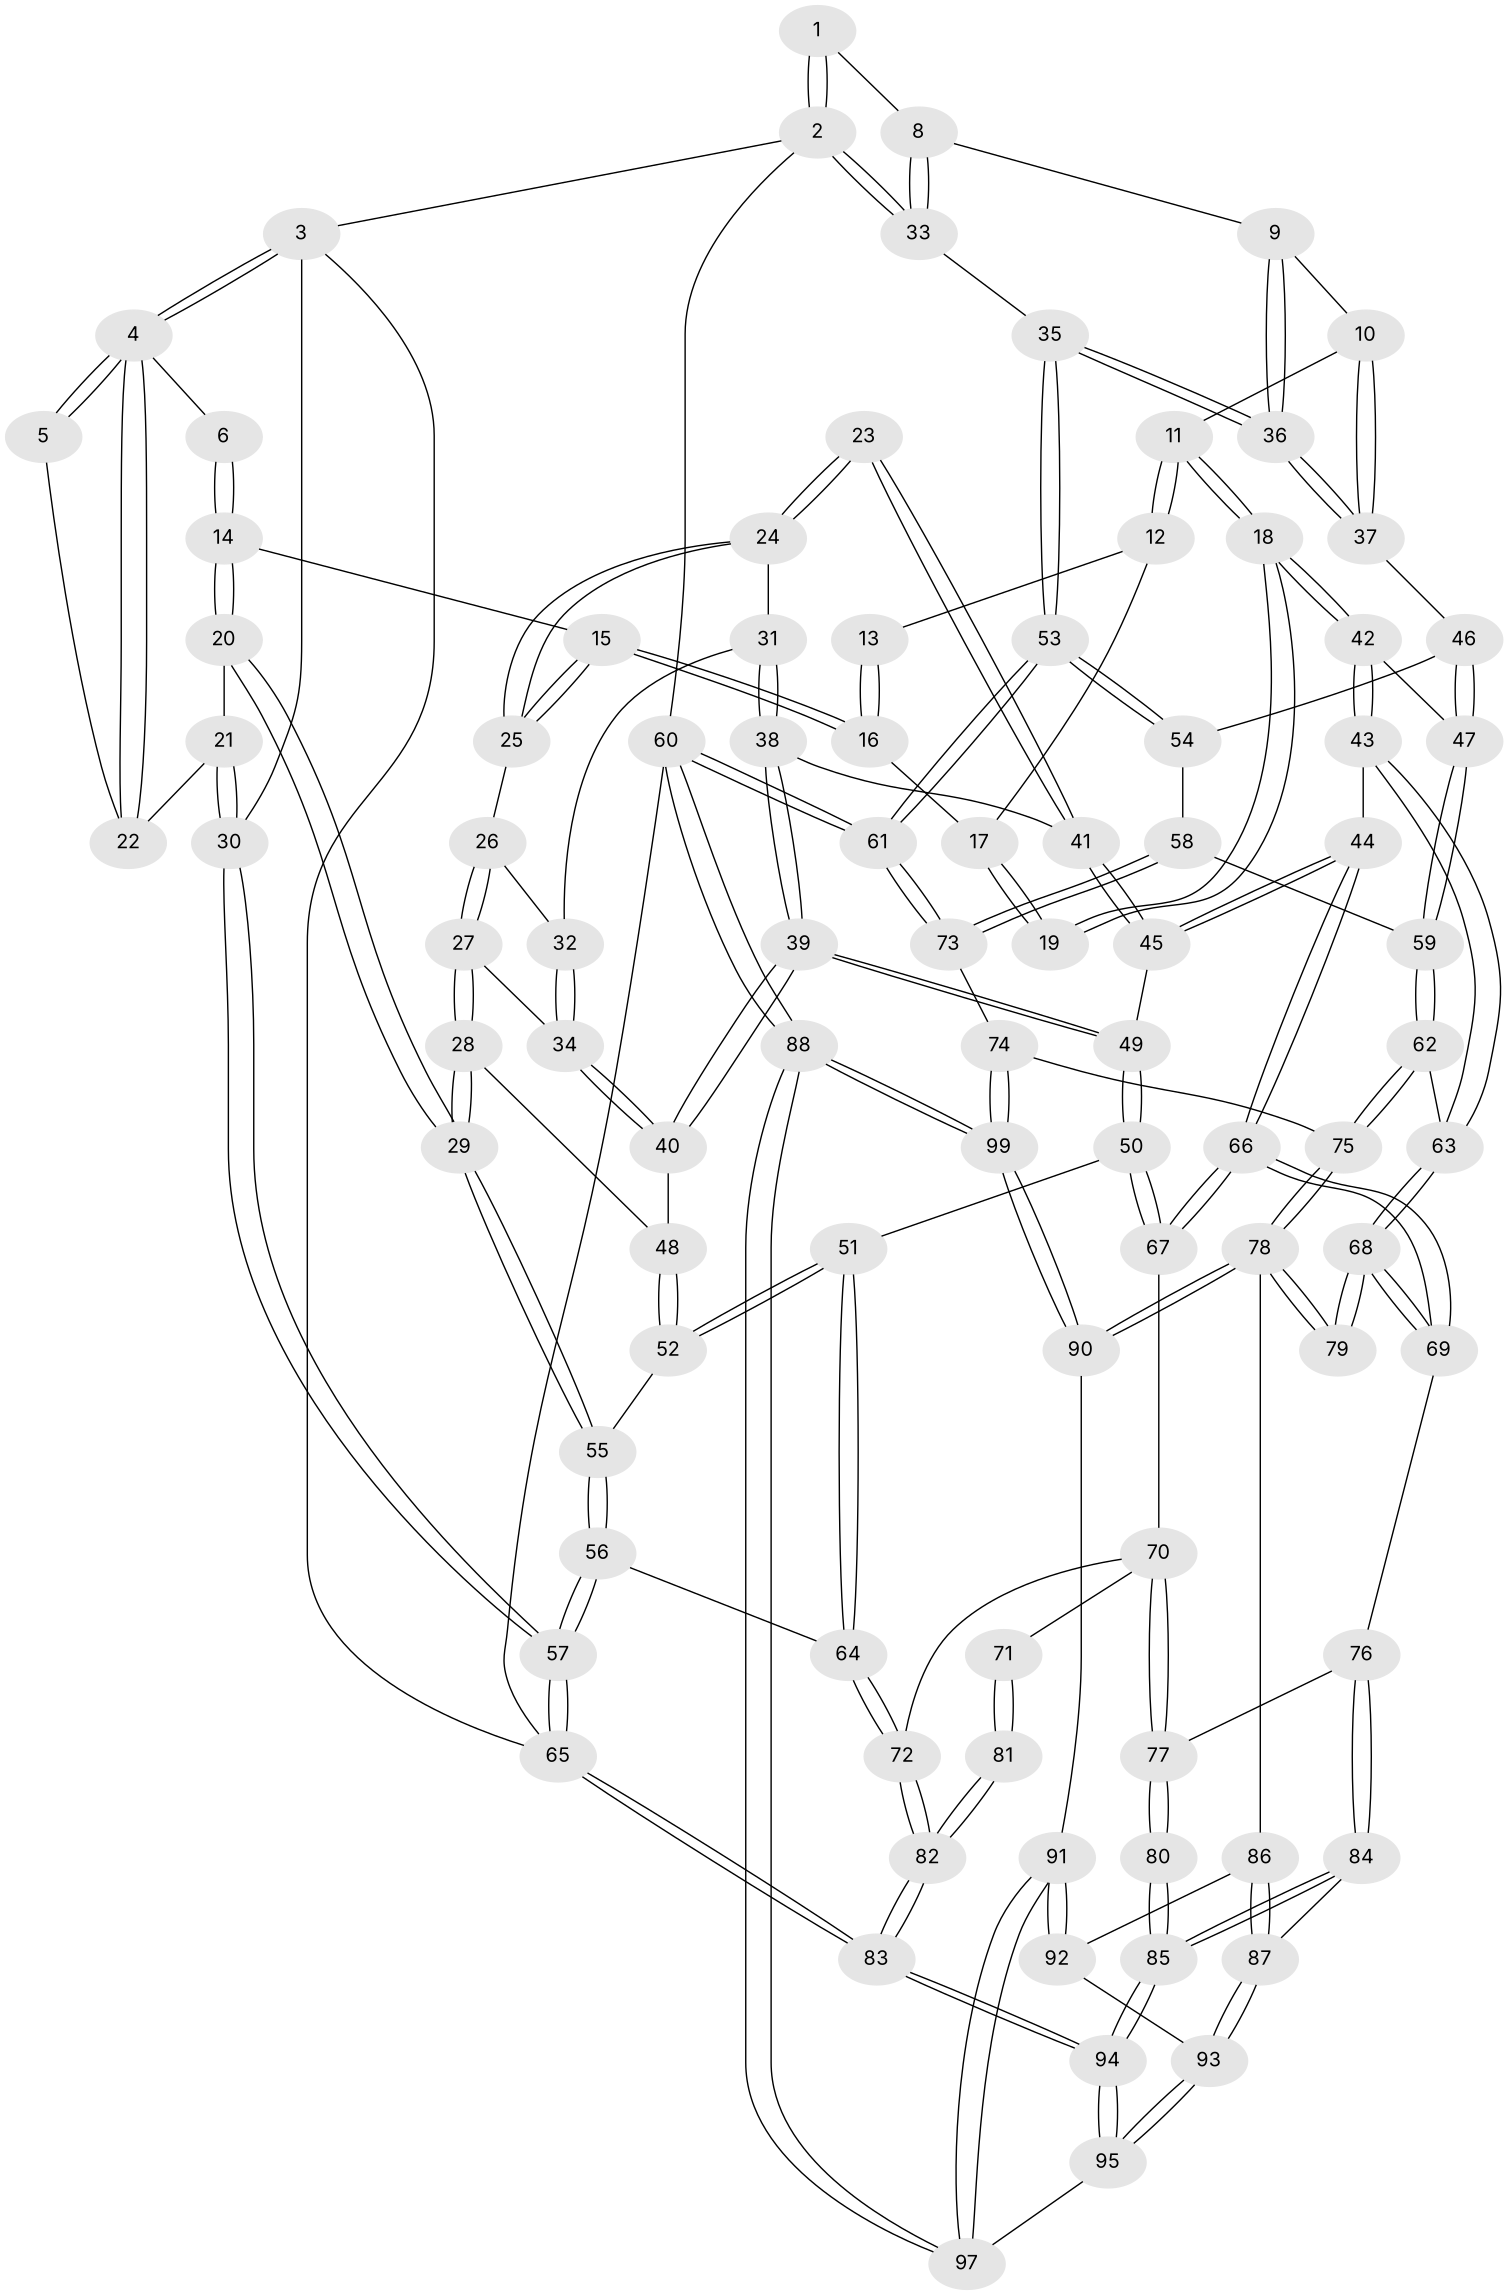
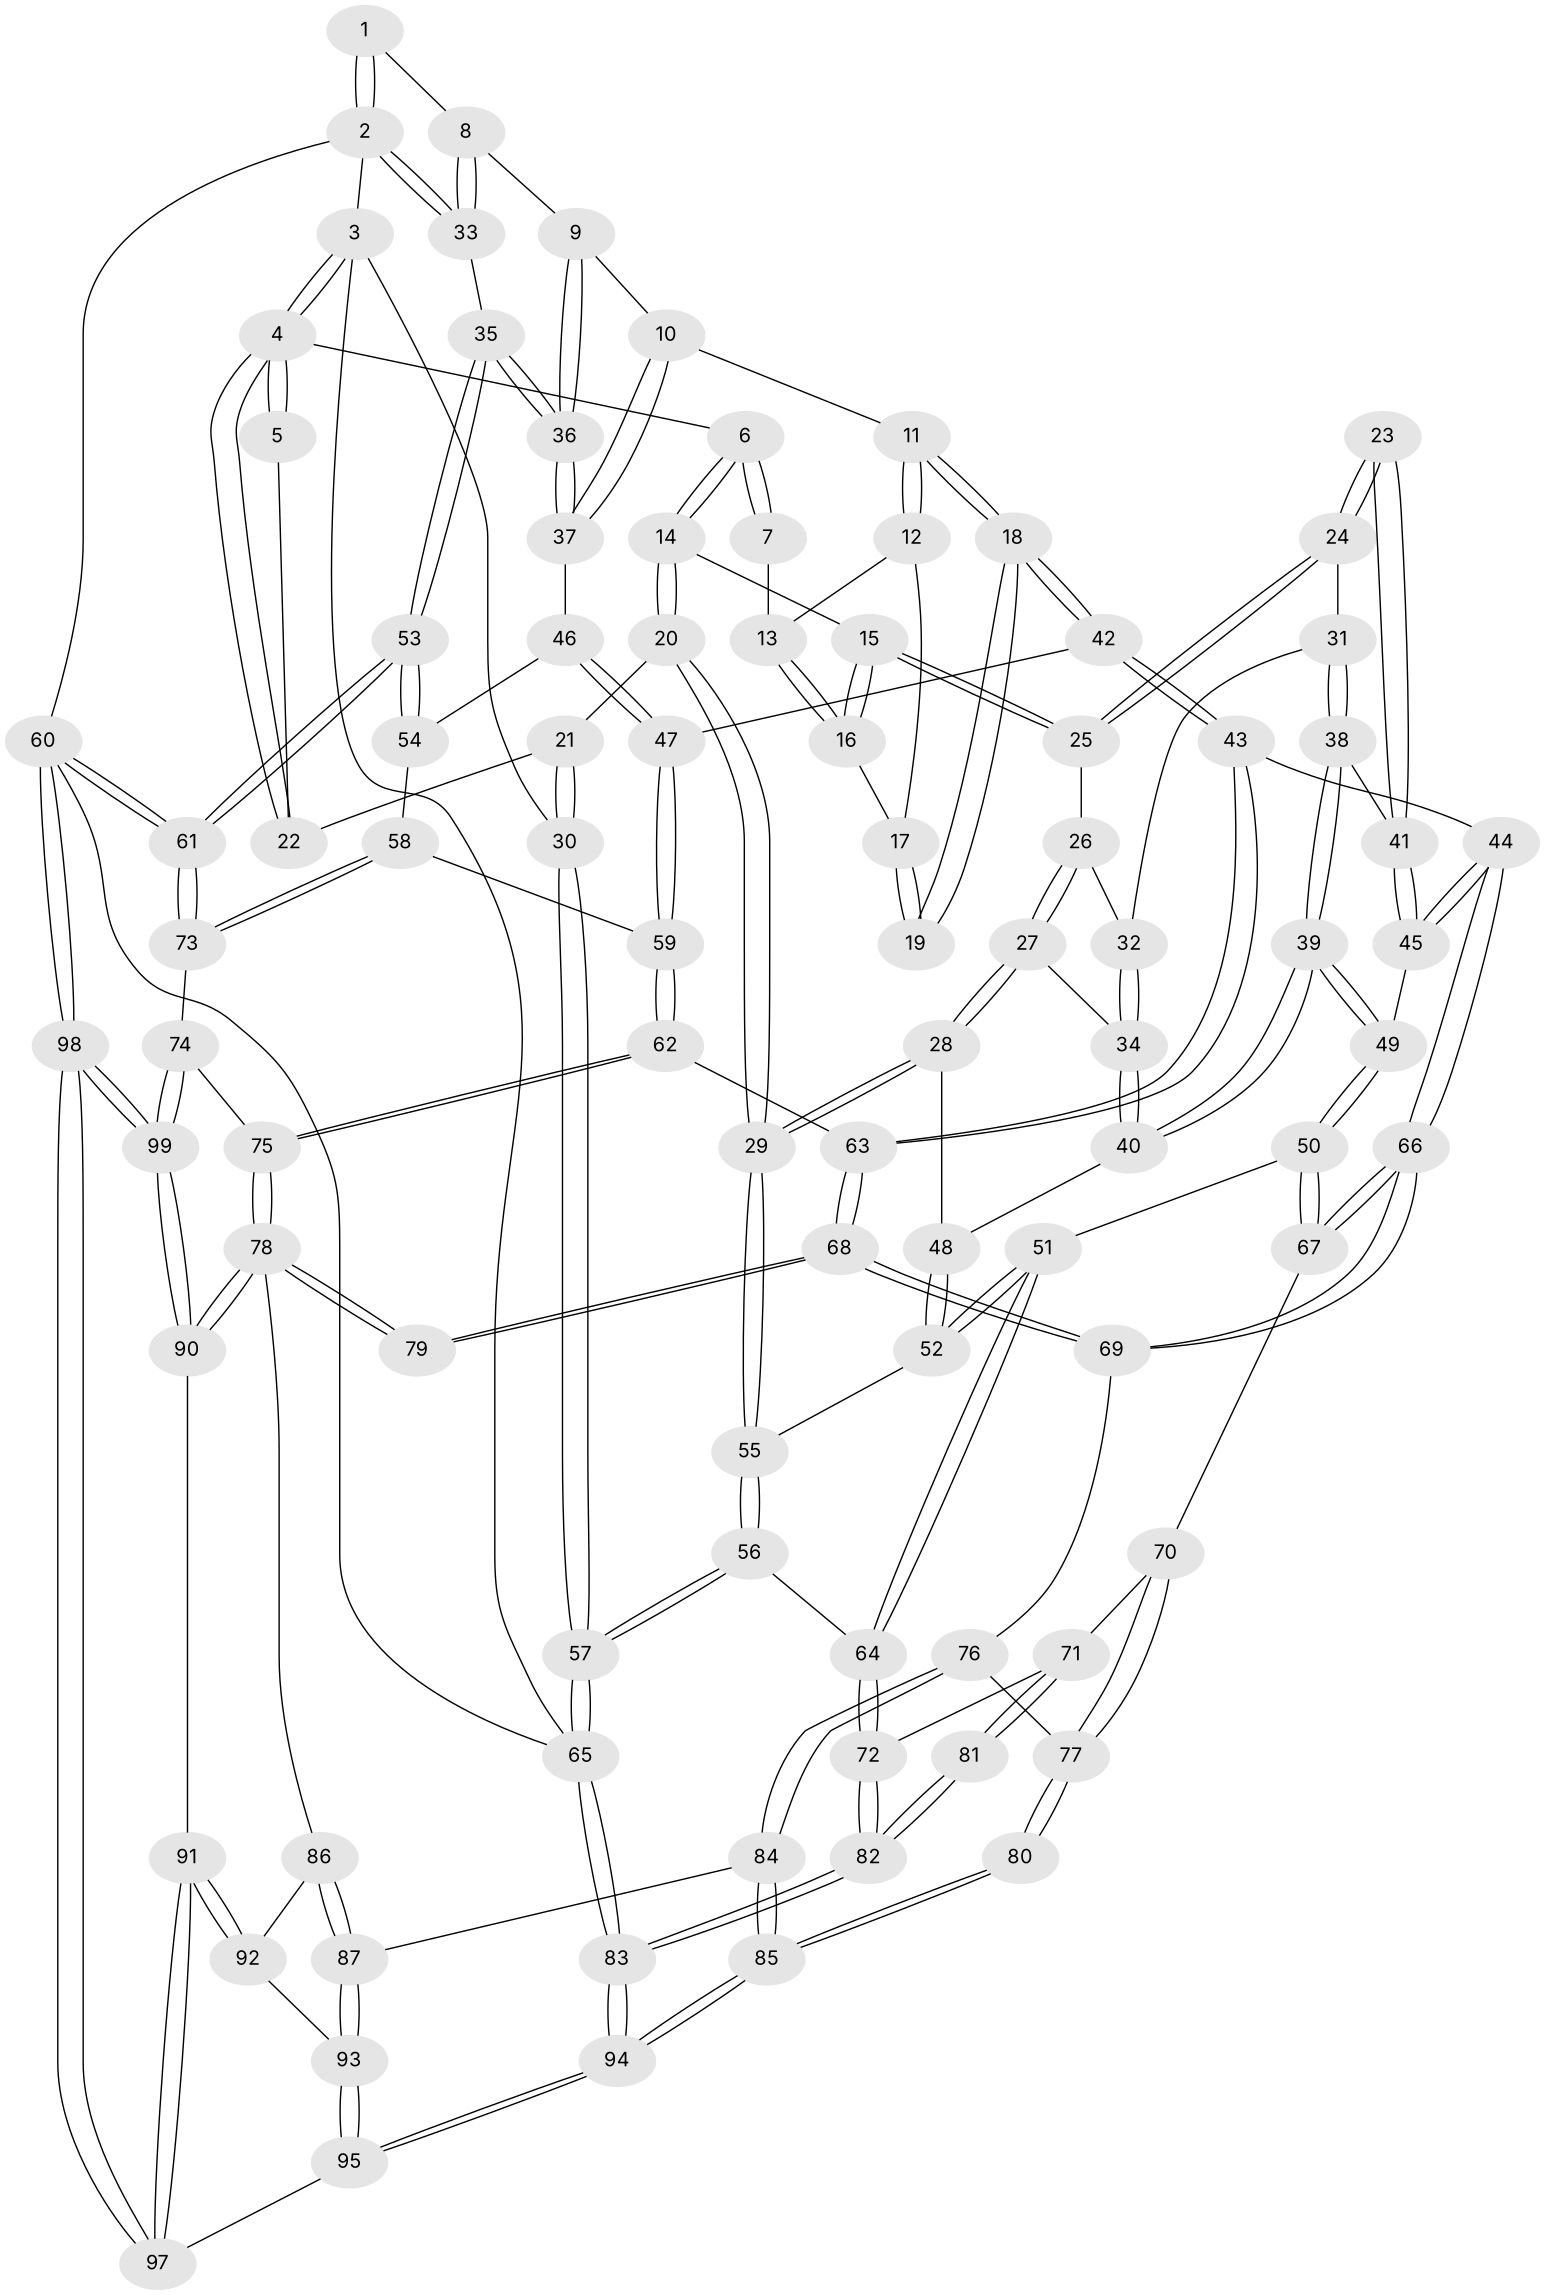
none -> (768, 539)
(799, 1046) -> (70, 1046)
(982, 1608) -> (970, 1706)
